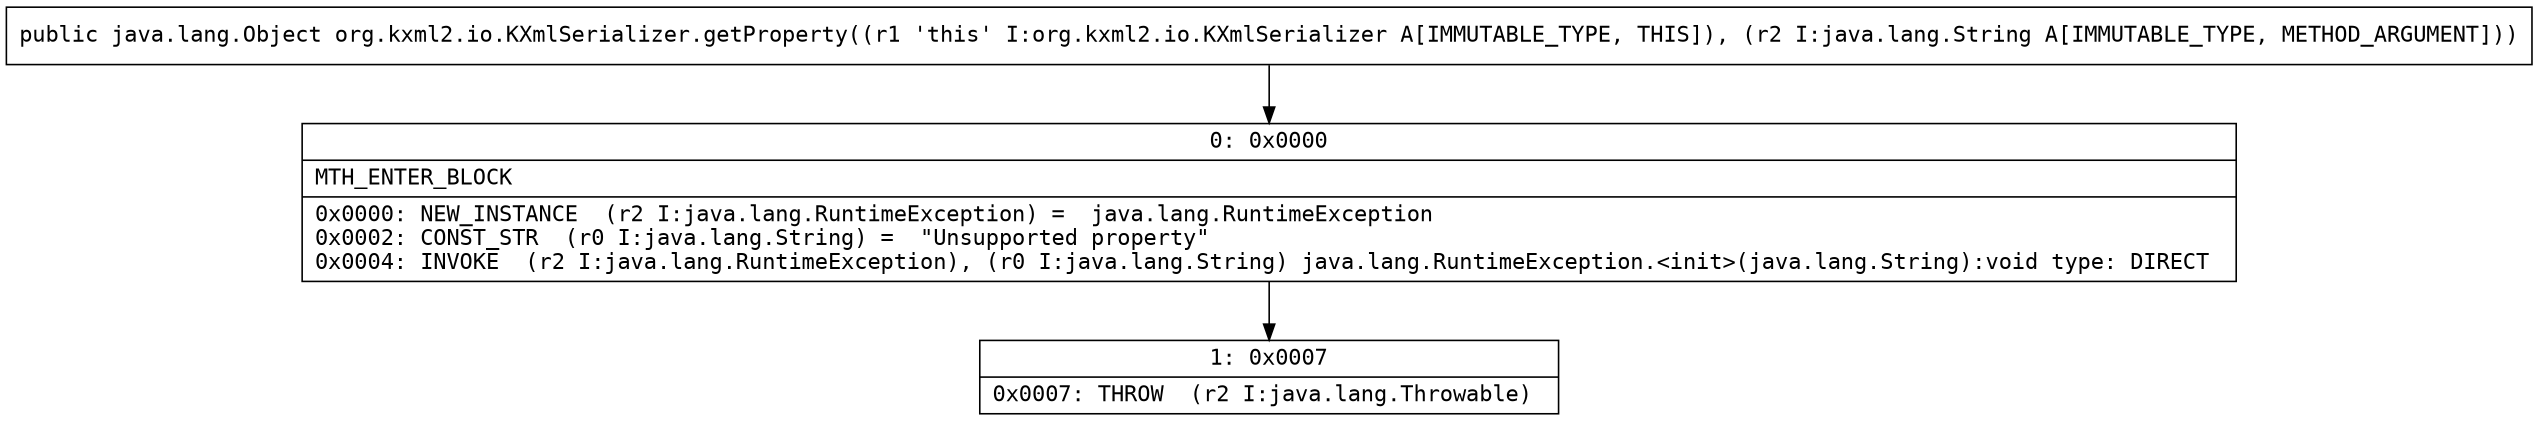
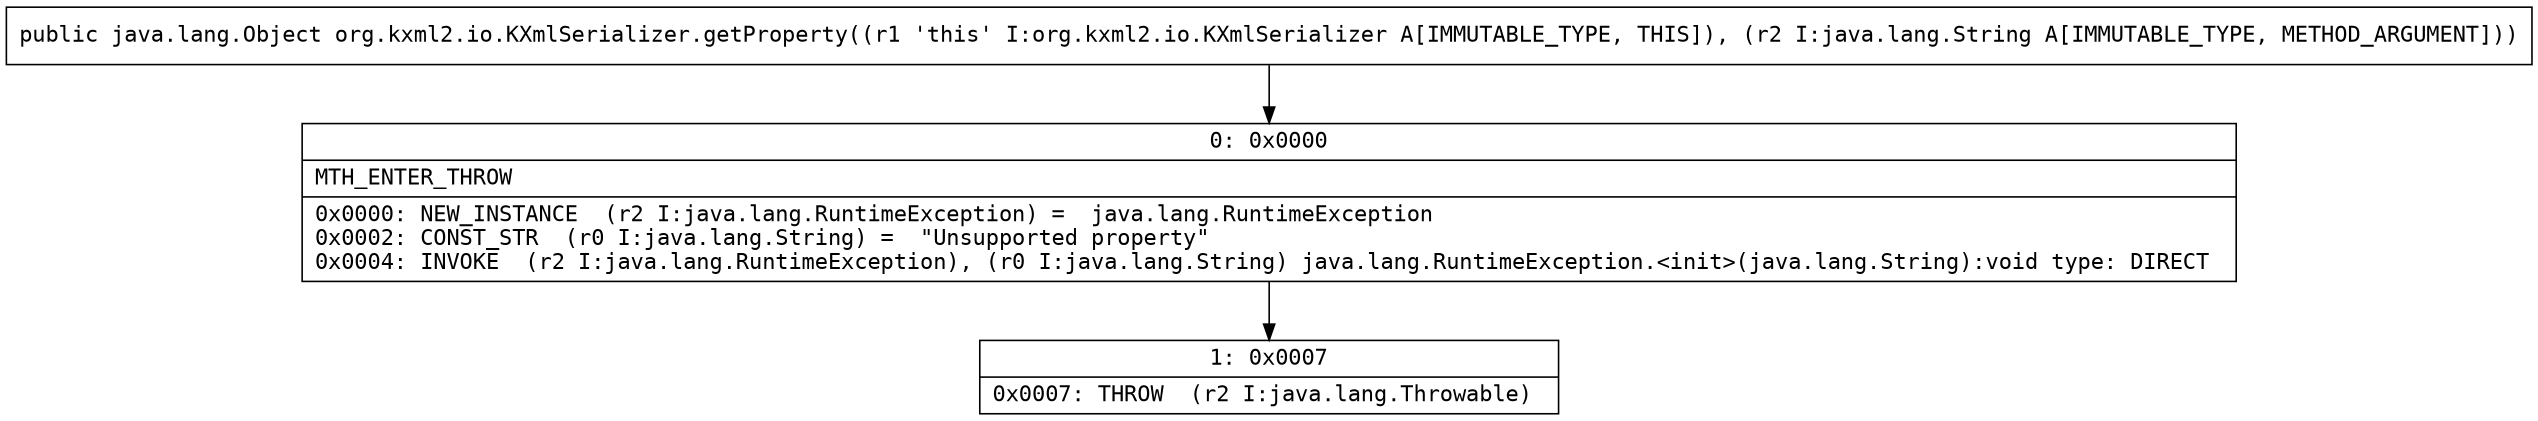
(414, 178) -> (414, 178)
